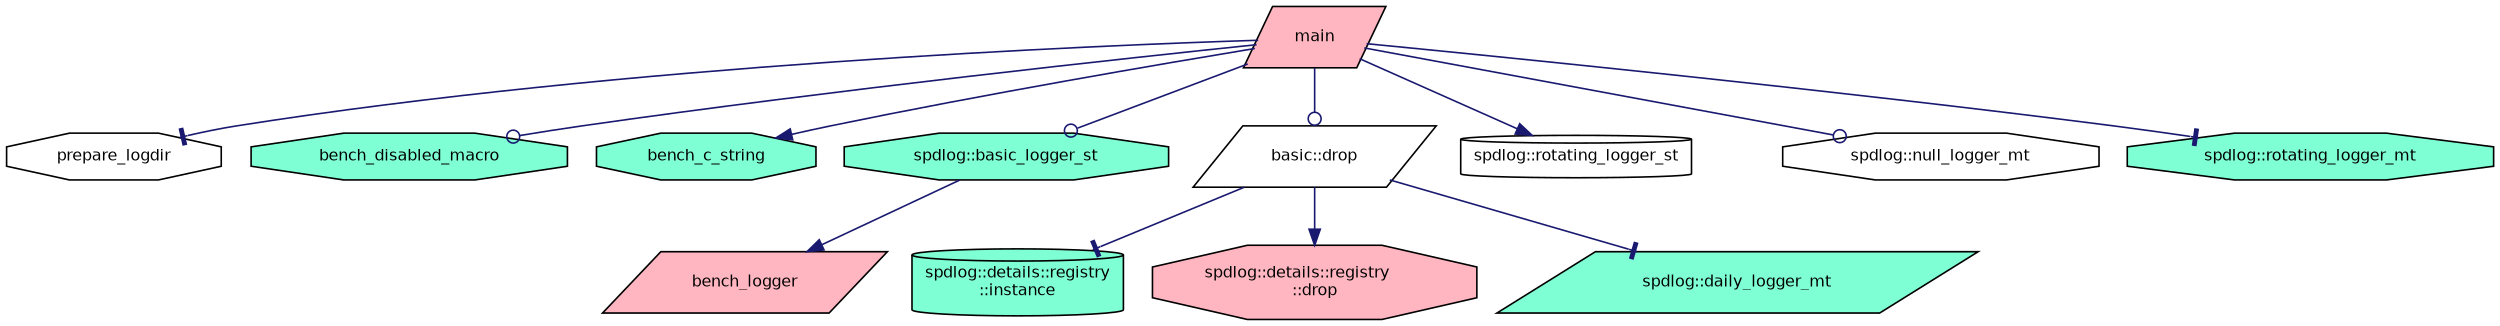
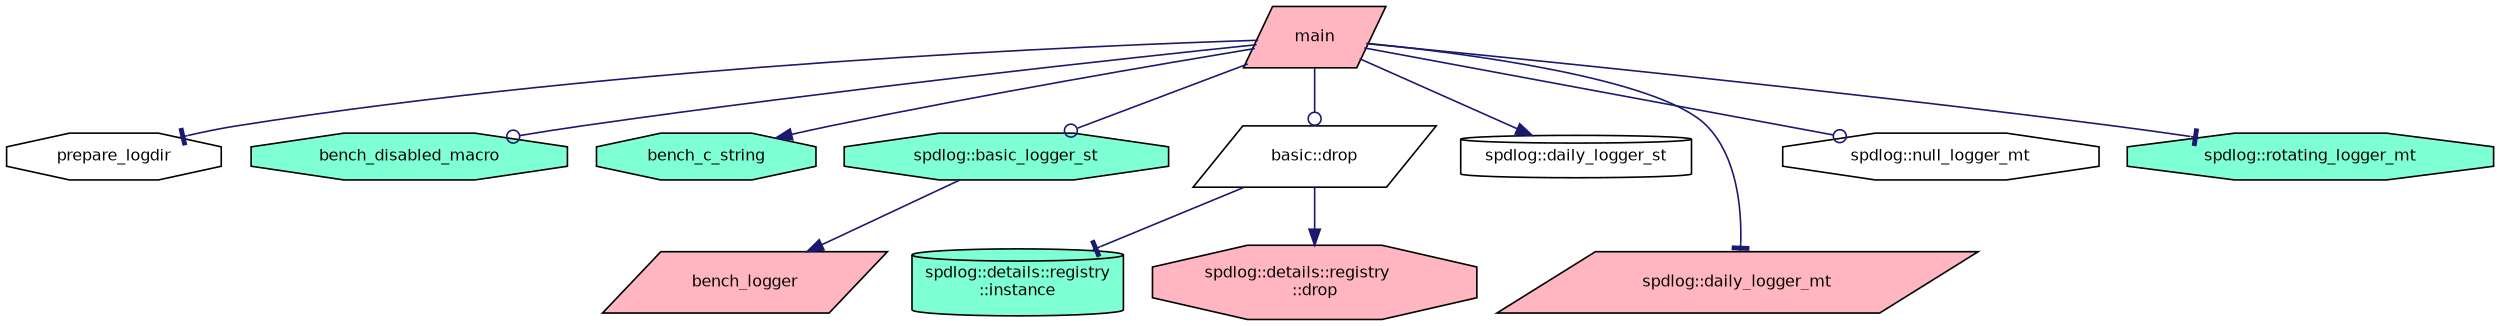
(1576, 157) -> (1576, 157)
(1509, 215) -> (1603, 81)
(1738, 282) -> (1738, 282)
